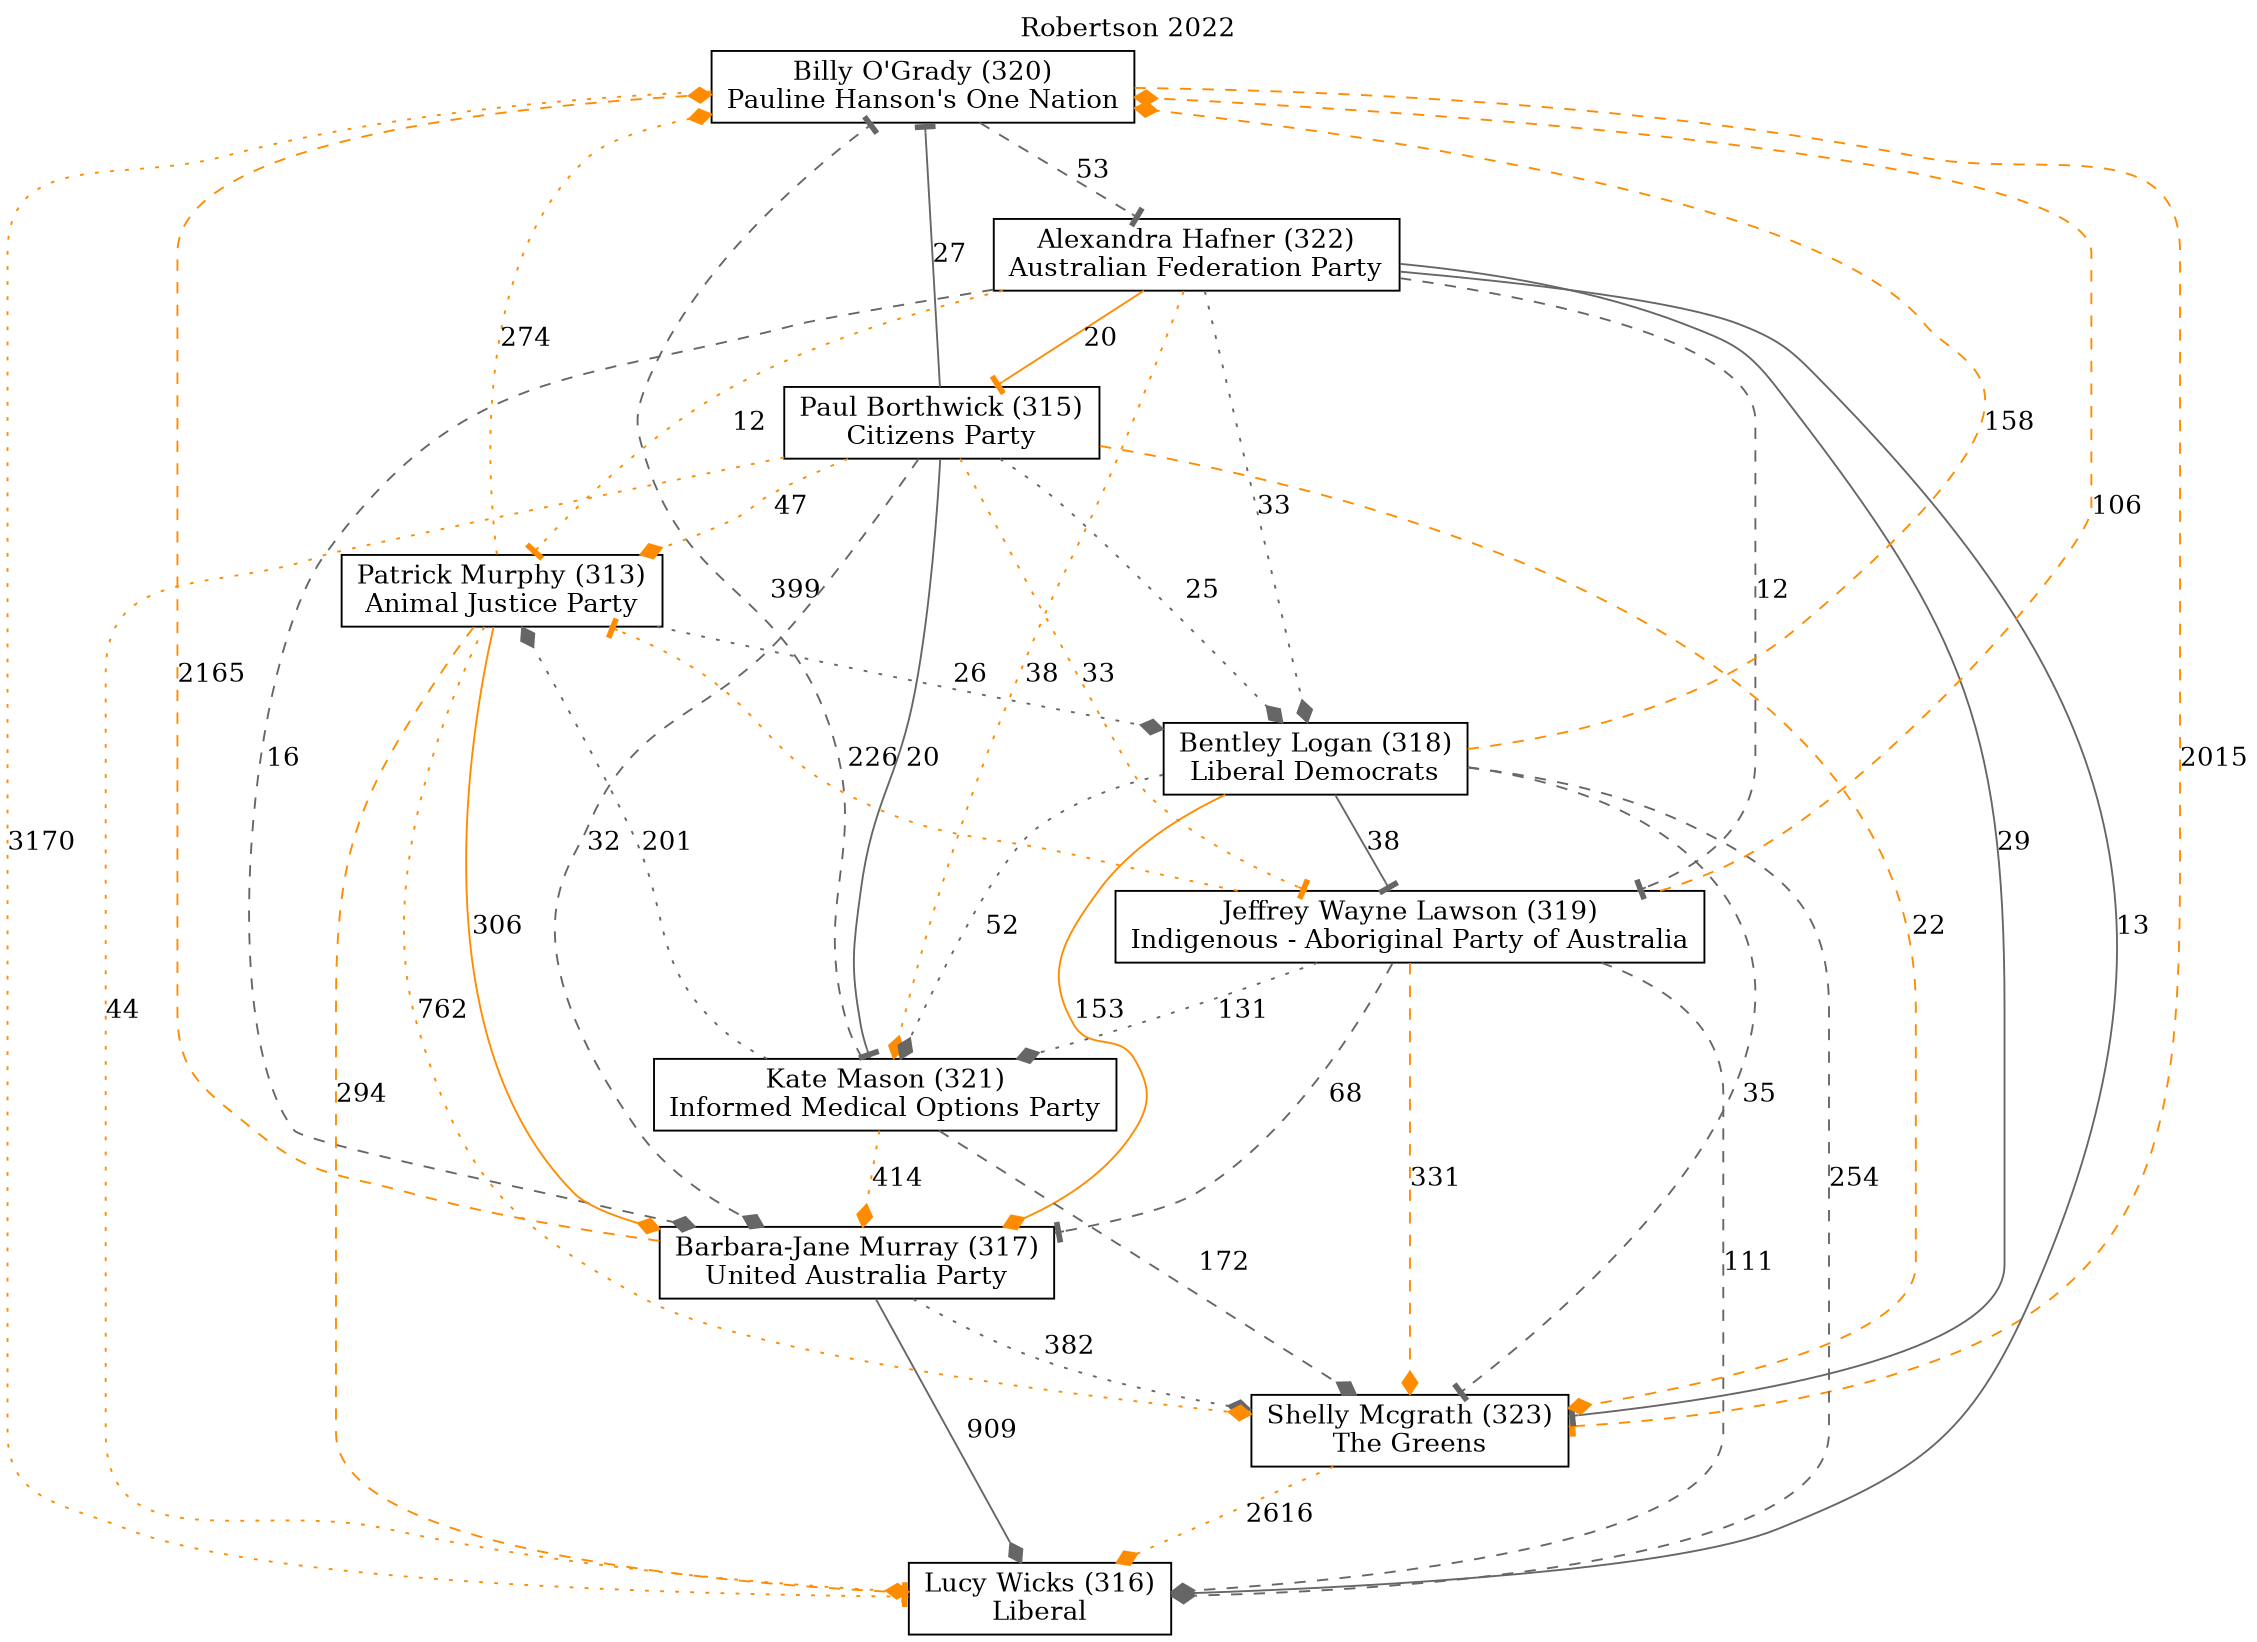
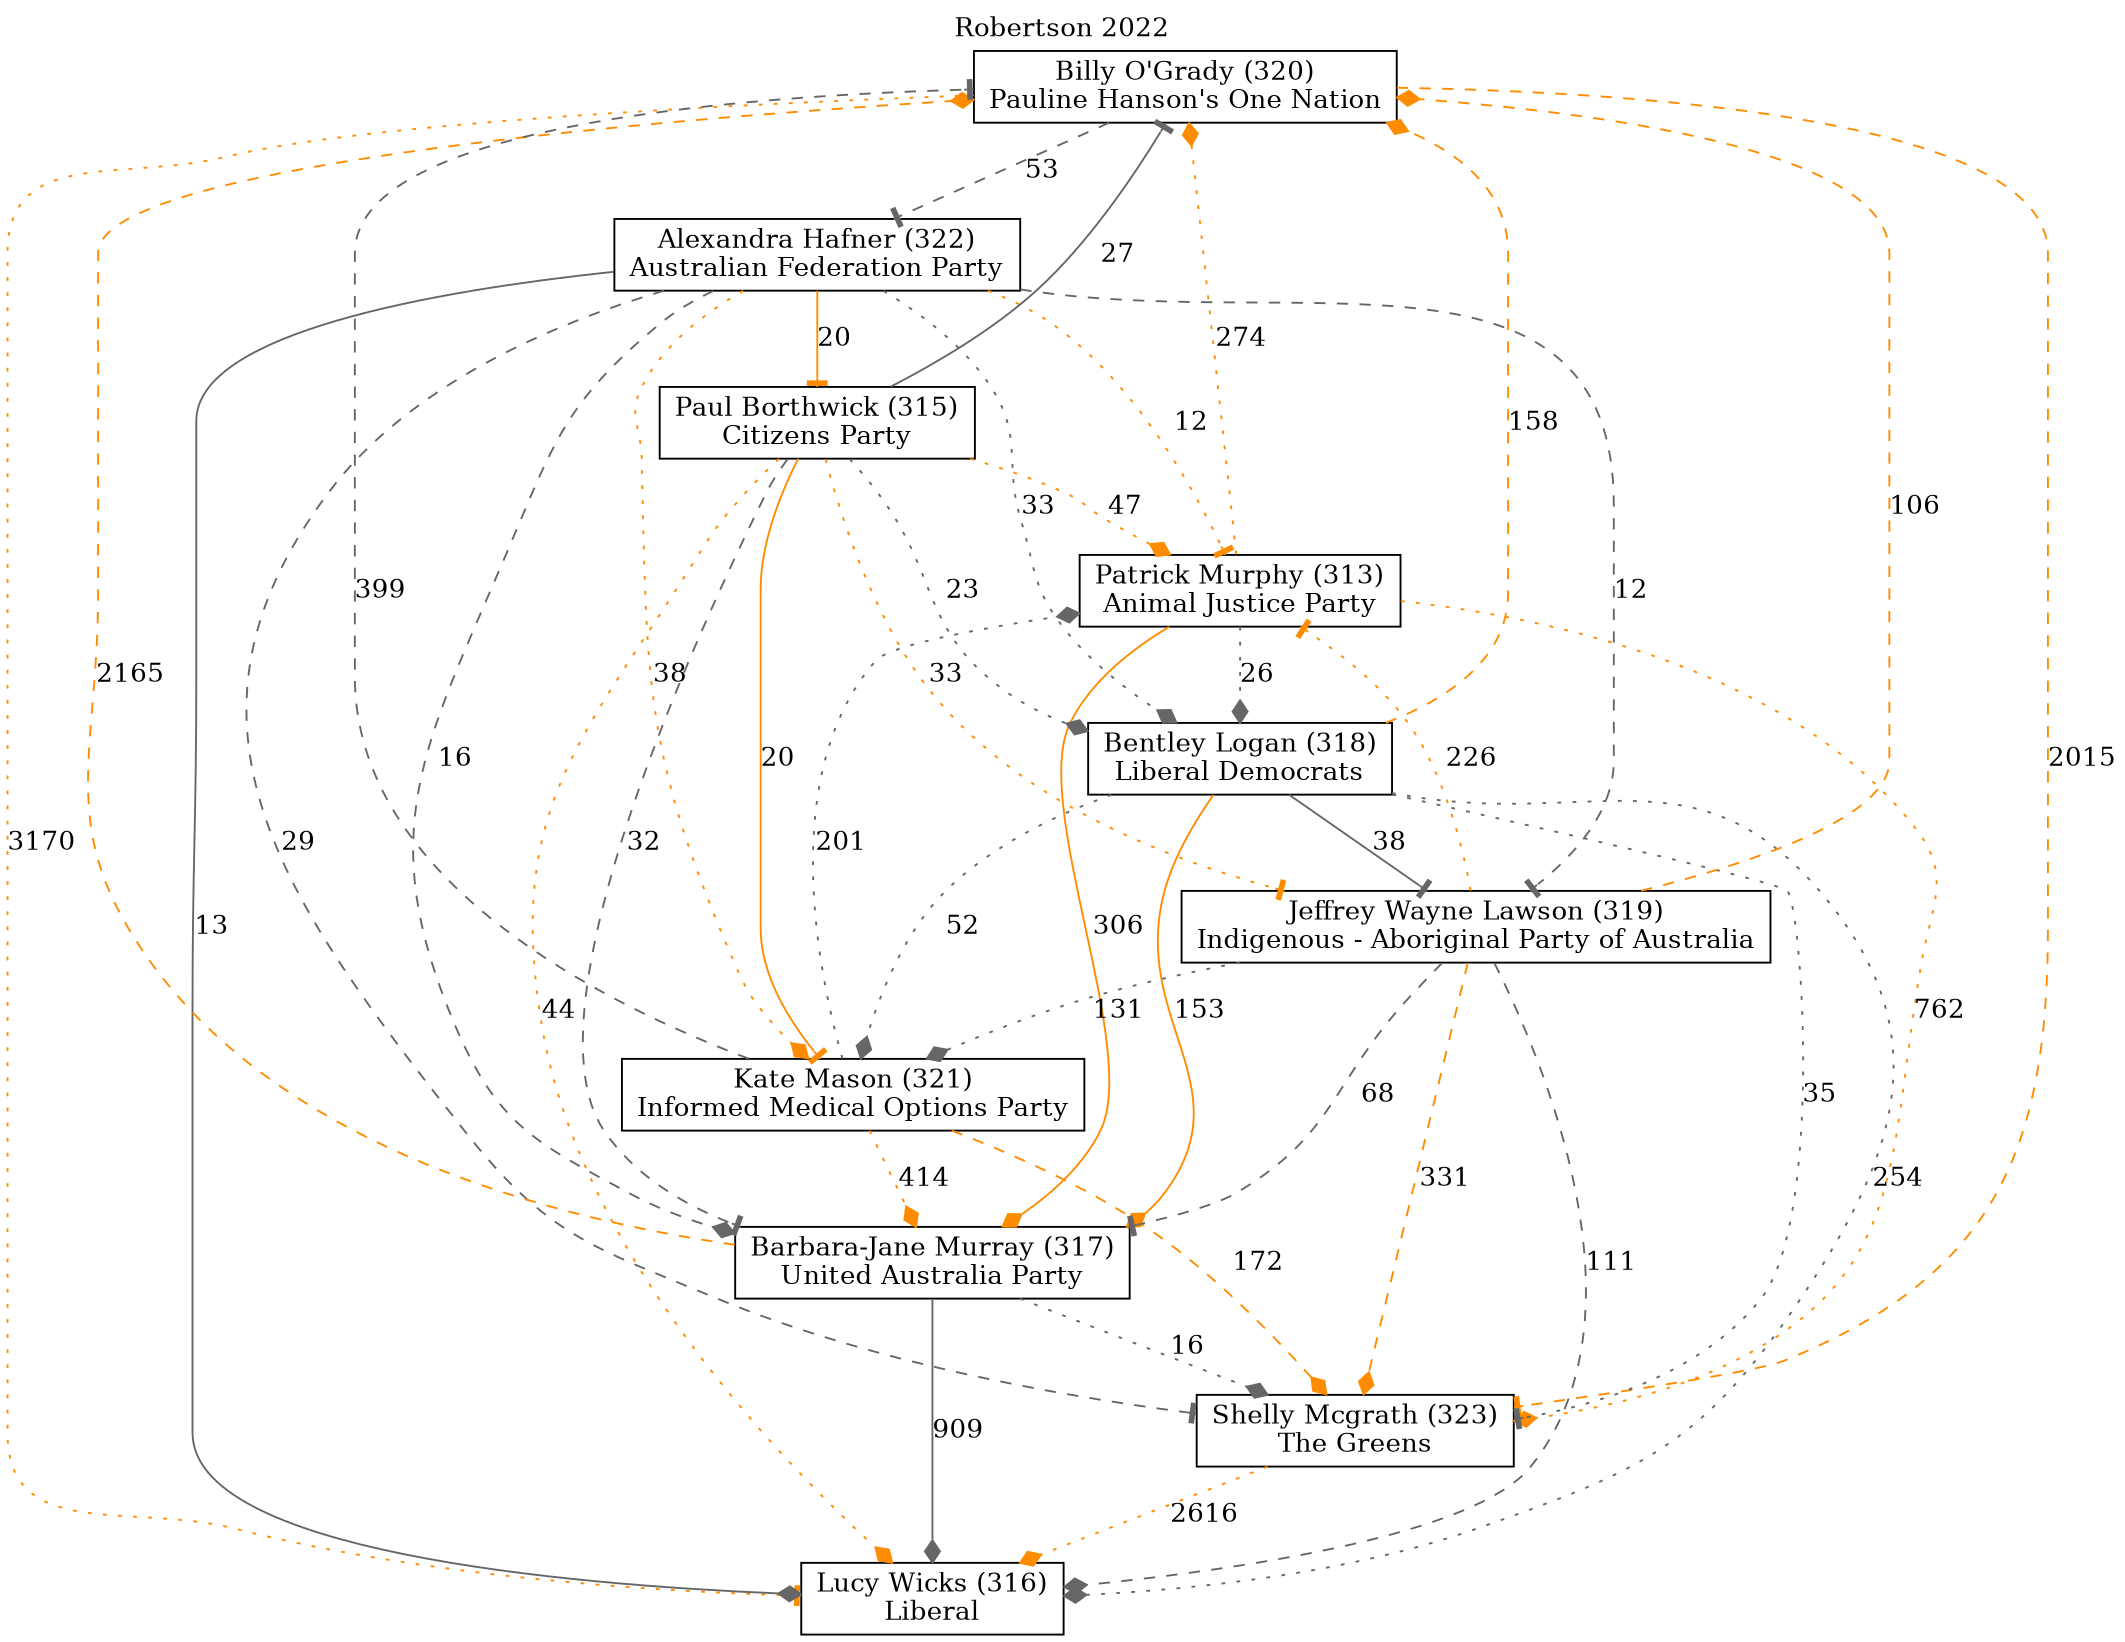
(1203, 591) -> (964, 591)
(898, 756) -> (761, 759)
(1846, 801) -> none
(596, 812) -> (617, 860)
(1995, 830) -> (367, 1002)
(1747, 1045) -> (1802, 1030)
(1138, 1256) -> (1158, 1235)
(336, 1318) -> none
(1829, 1324) -> (1827, 1257)
(1070, 1347) -> (1188, 1347)
